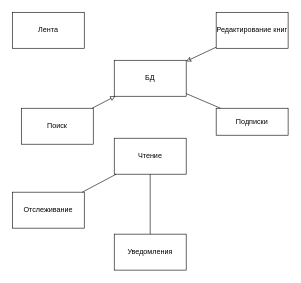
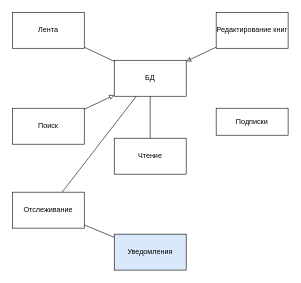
none -> (99, 54)
(203, 101) -> (100, 144)
(57, 126) -> (48, 126)
(99, 183) -> none
(150, 204) -> (150, 117)
none -> (99, 231)
(150, 252) -> (150, 252)
